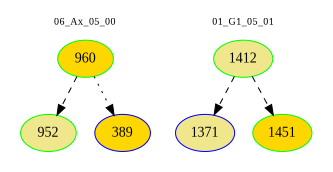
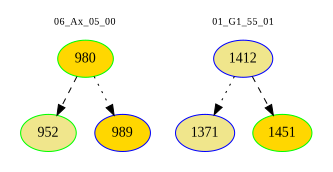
(244, 22) -> (244, 22)
(86, 59) -> (86, 59)
(243, 59) -> (243, 59)
(227, 91) -> (227, 91)
(123, 133) -> (123, 133)
